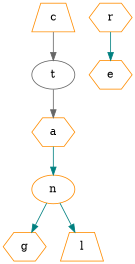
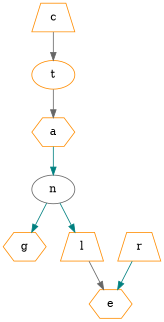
(111, 18) -> (139, 247)
(53, 75) -> (53, 75)
(53, 189) -> (53, 189)
none -> (94, 272)
